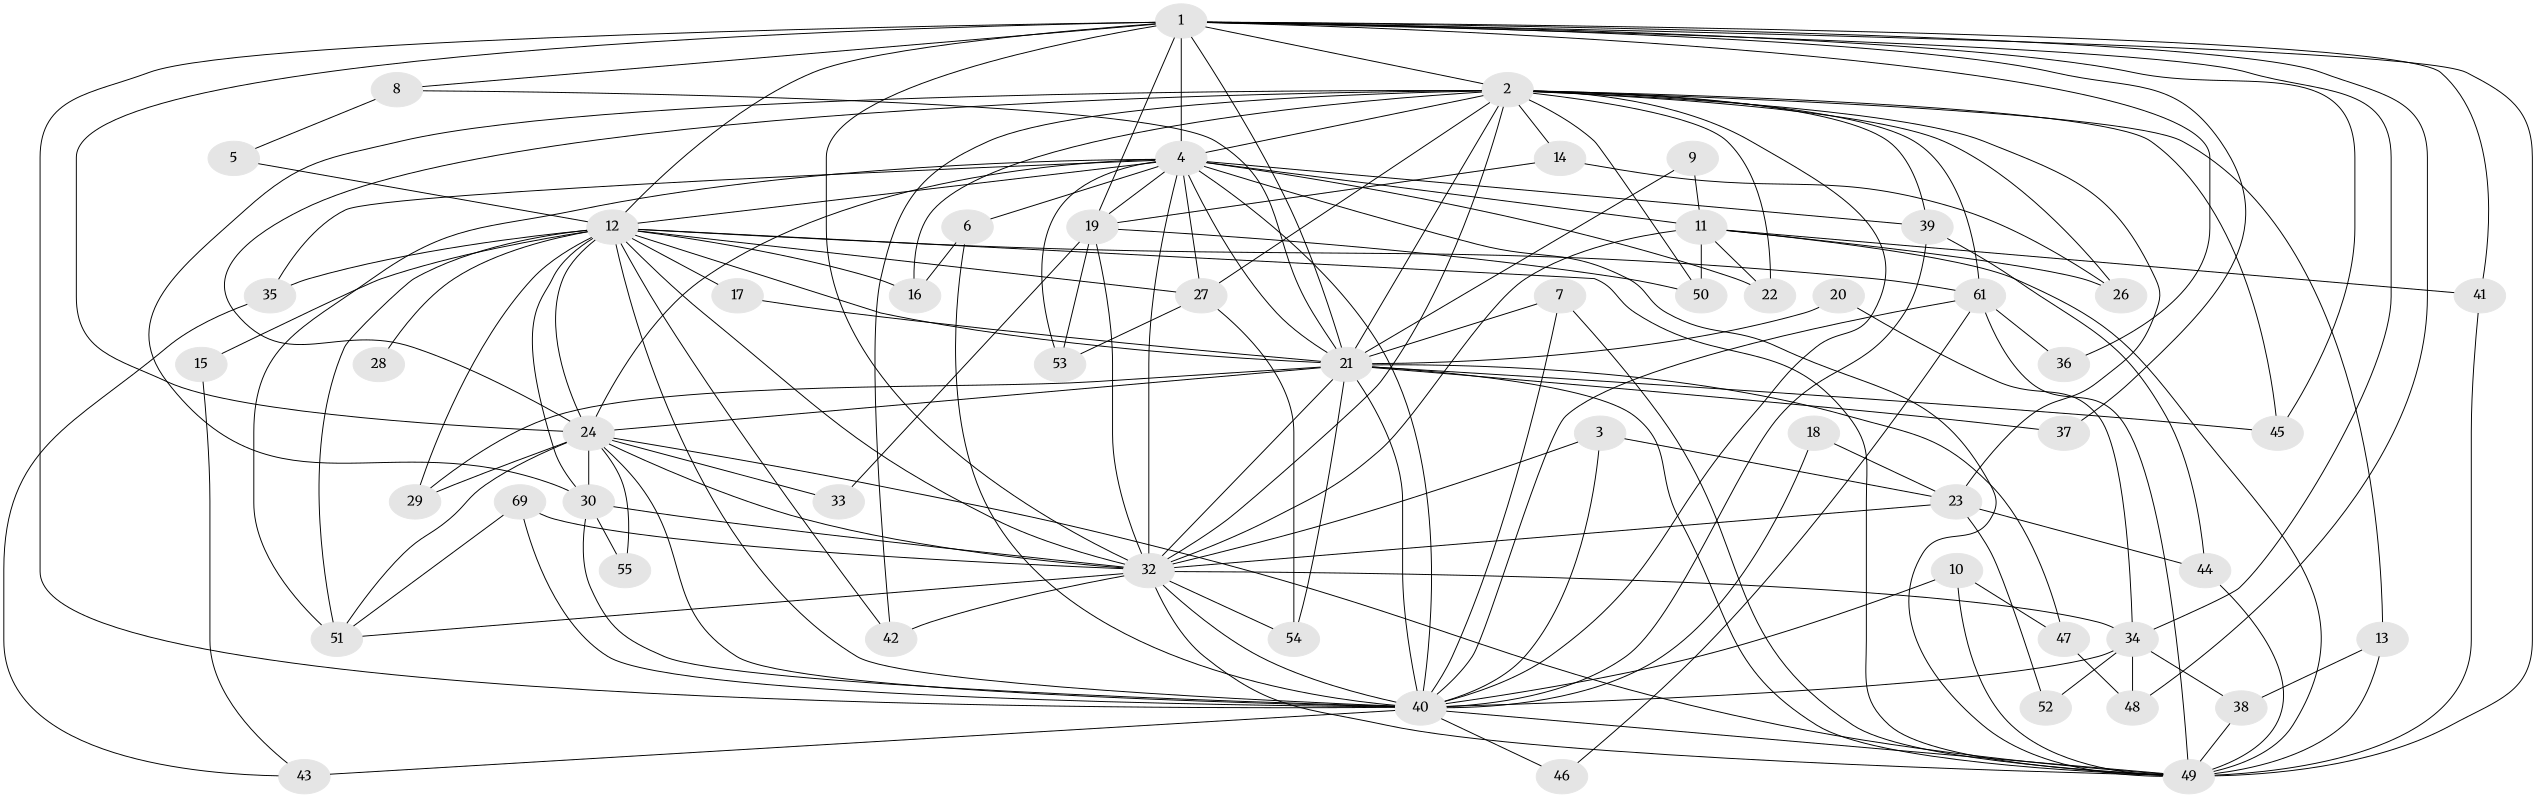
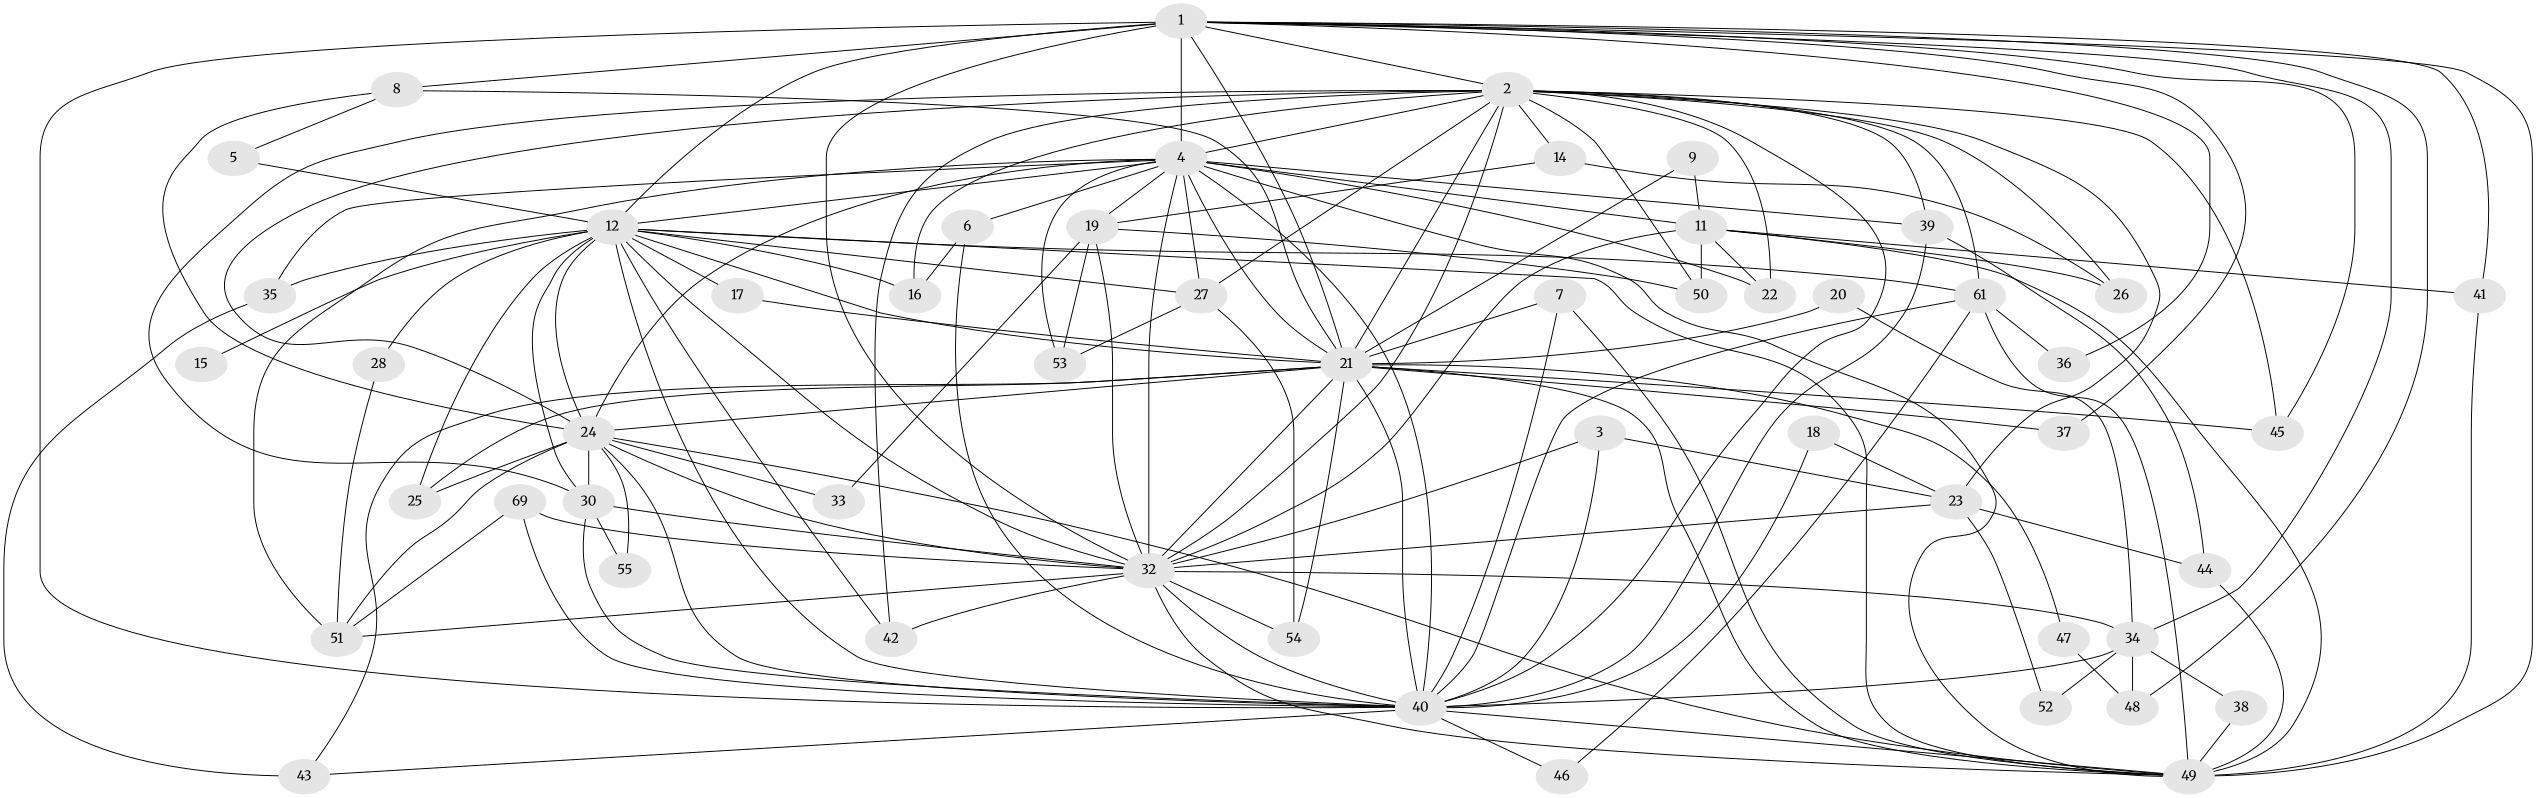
(270, 82) -> (197, 301)
(1129, 141) -> none
(344, 347) -> (347, 500)
(415, 502) -> (415, 502)
(1957, 571) -> none
(210, 586) -> (690, 389)
(2383, 639) -> none
